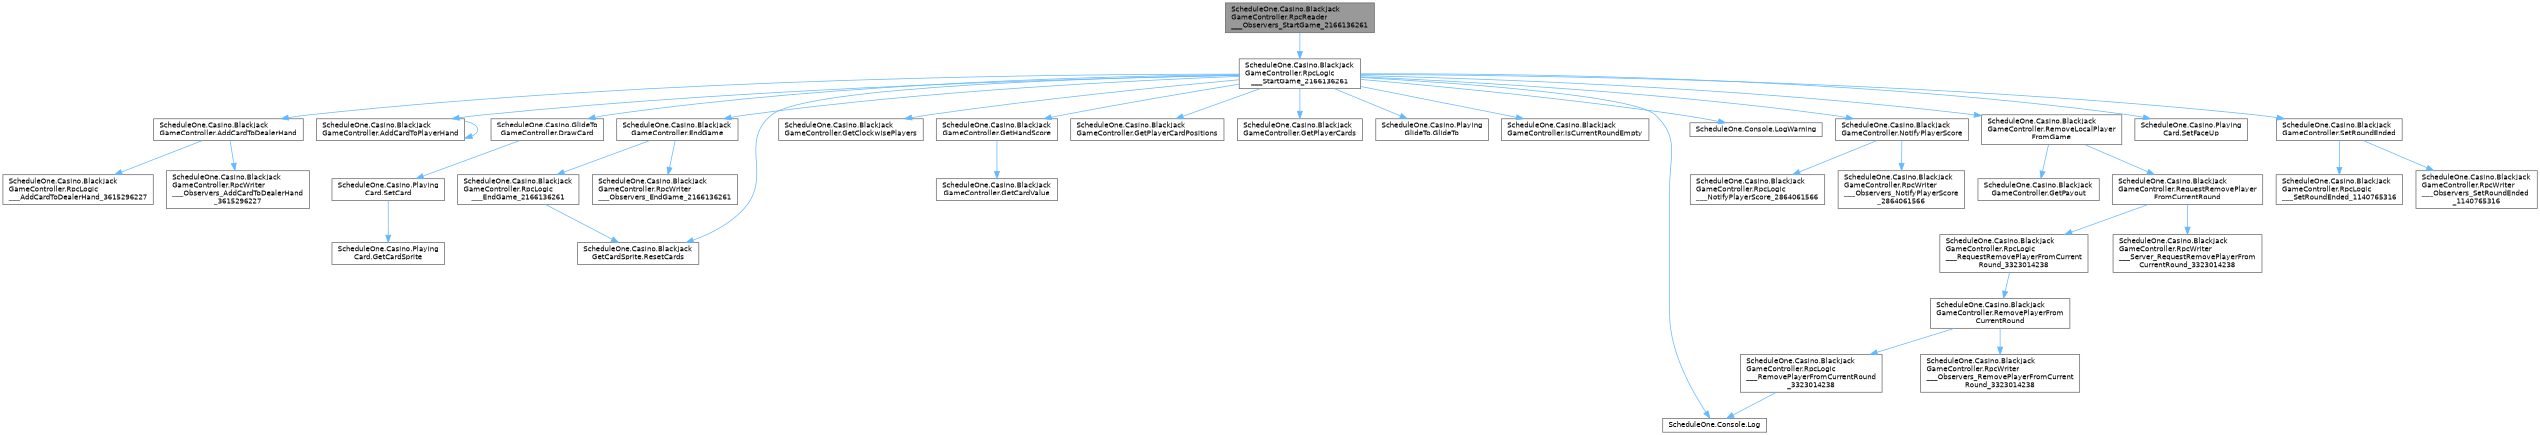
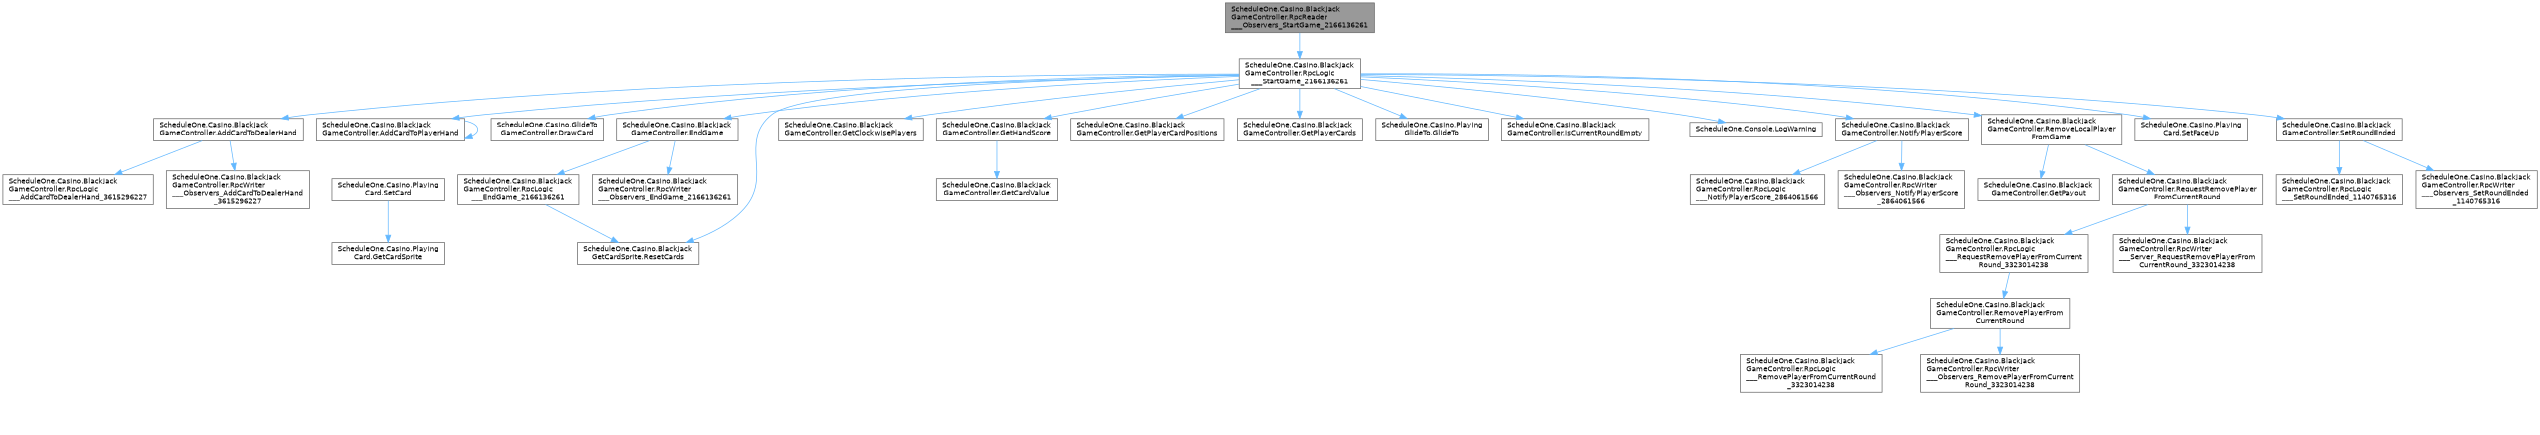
(471, 158) -> none
(1715, 425) -> none
